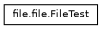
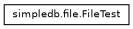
(51, 15) -> (67, 15)
